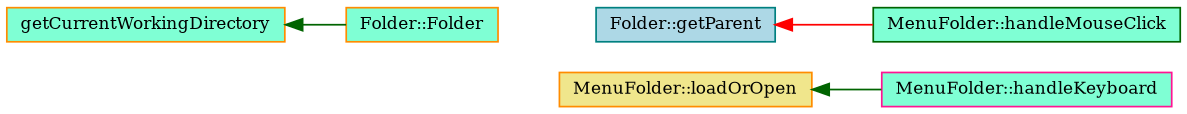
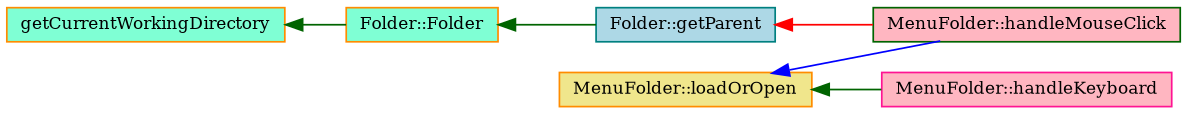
none -> (556, 25)
(1027, 25) -> (1027, 25)
none -> (865, 55)
(1027, 90) -> (1027, 90)
